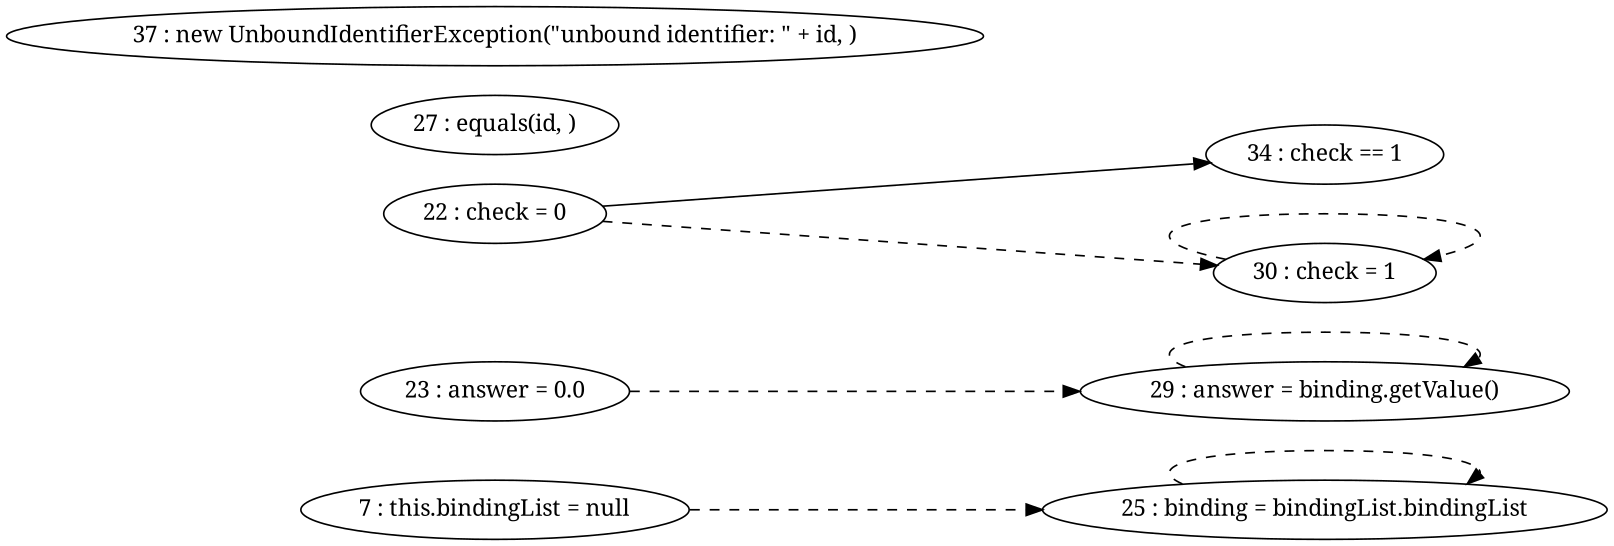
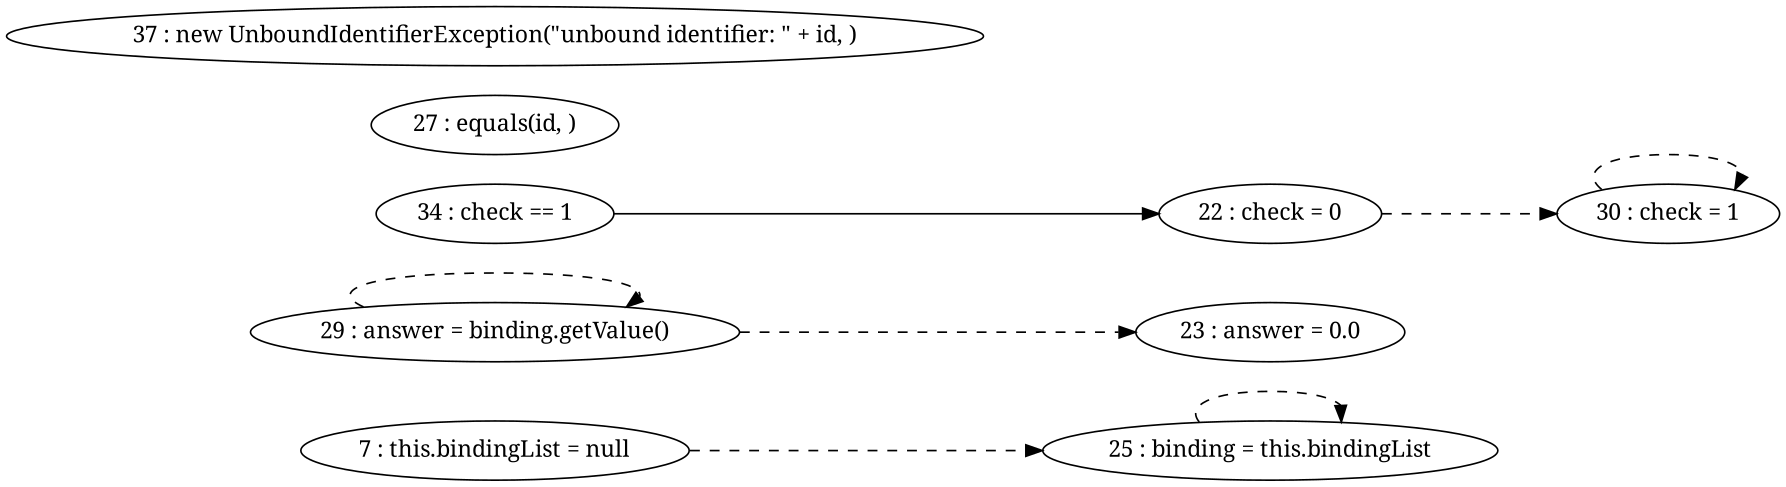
(898, 185) -> (878, 214)
(847, 391) -> (929, 332)
(1325, 510) -> (1270, 451)
